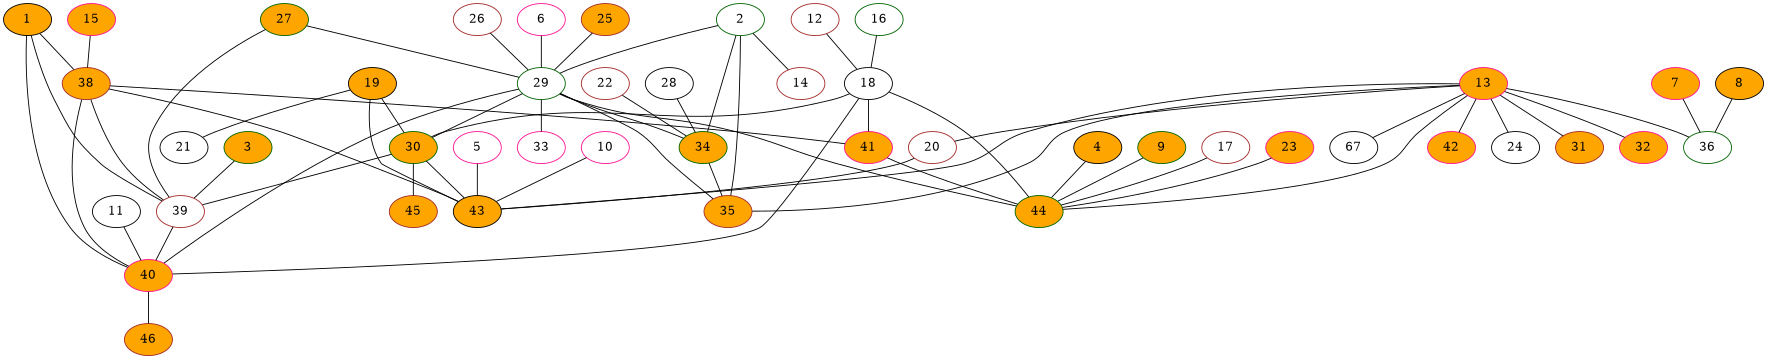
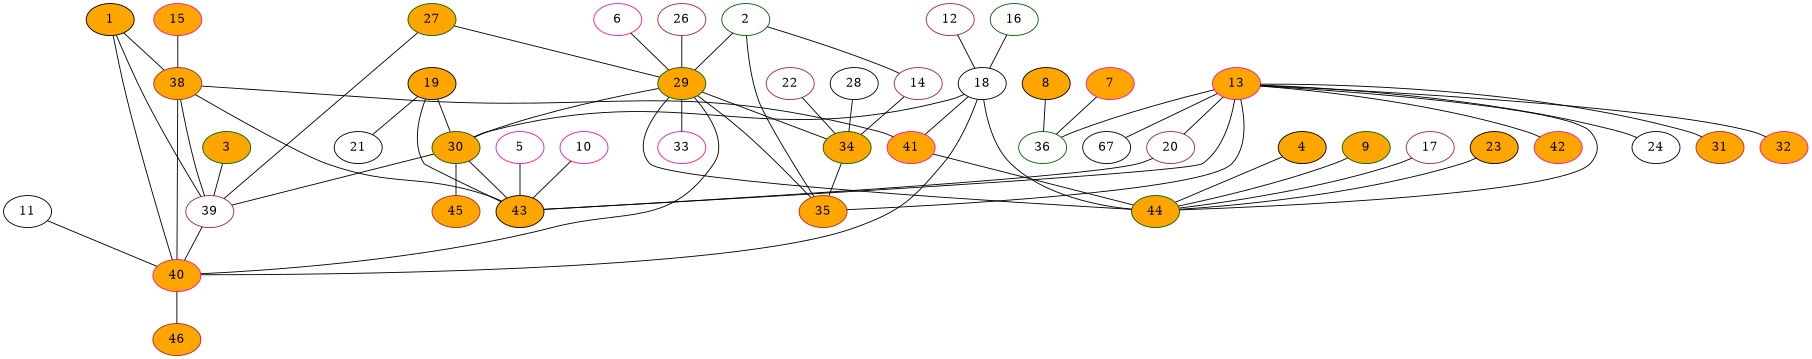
(605, 20) -> none
(541, 84) -> (682, 84)
(722, 84) -> (877, 120)
(1290, 148) -> (1494, 148)
